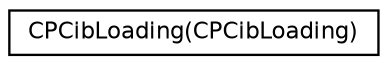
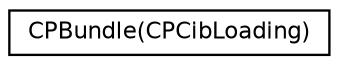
(194, 33) -> (169, 33)
